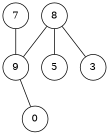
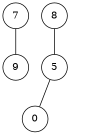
(35, 42) -> none
(93, 67) -> none
(25, 93) -> (45, 93)
